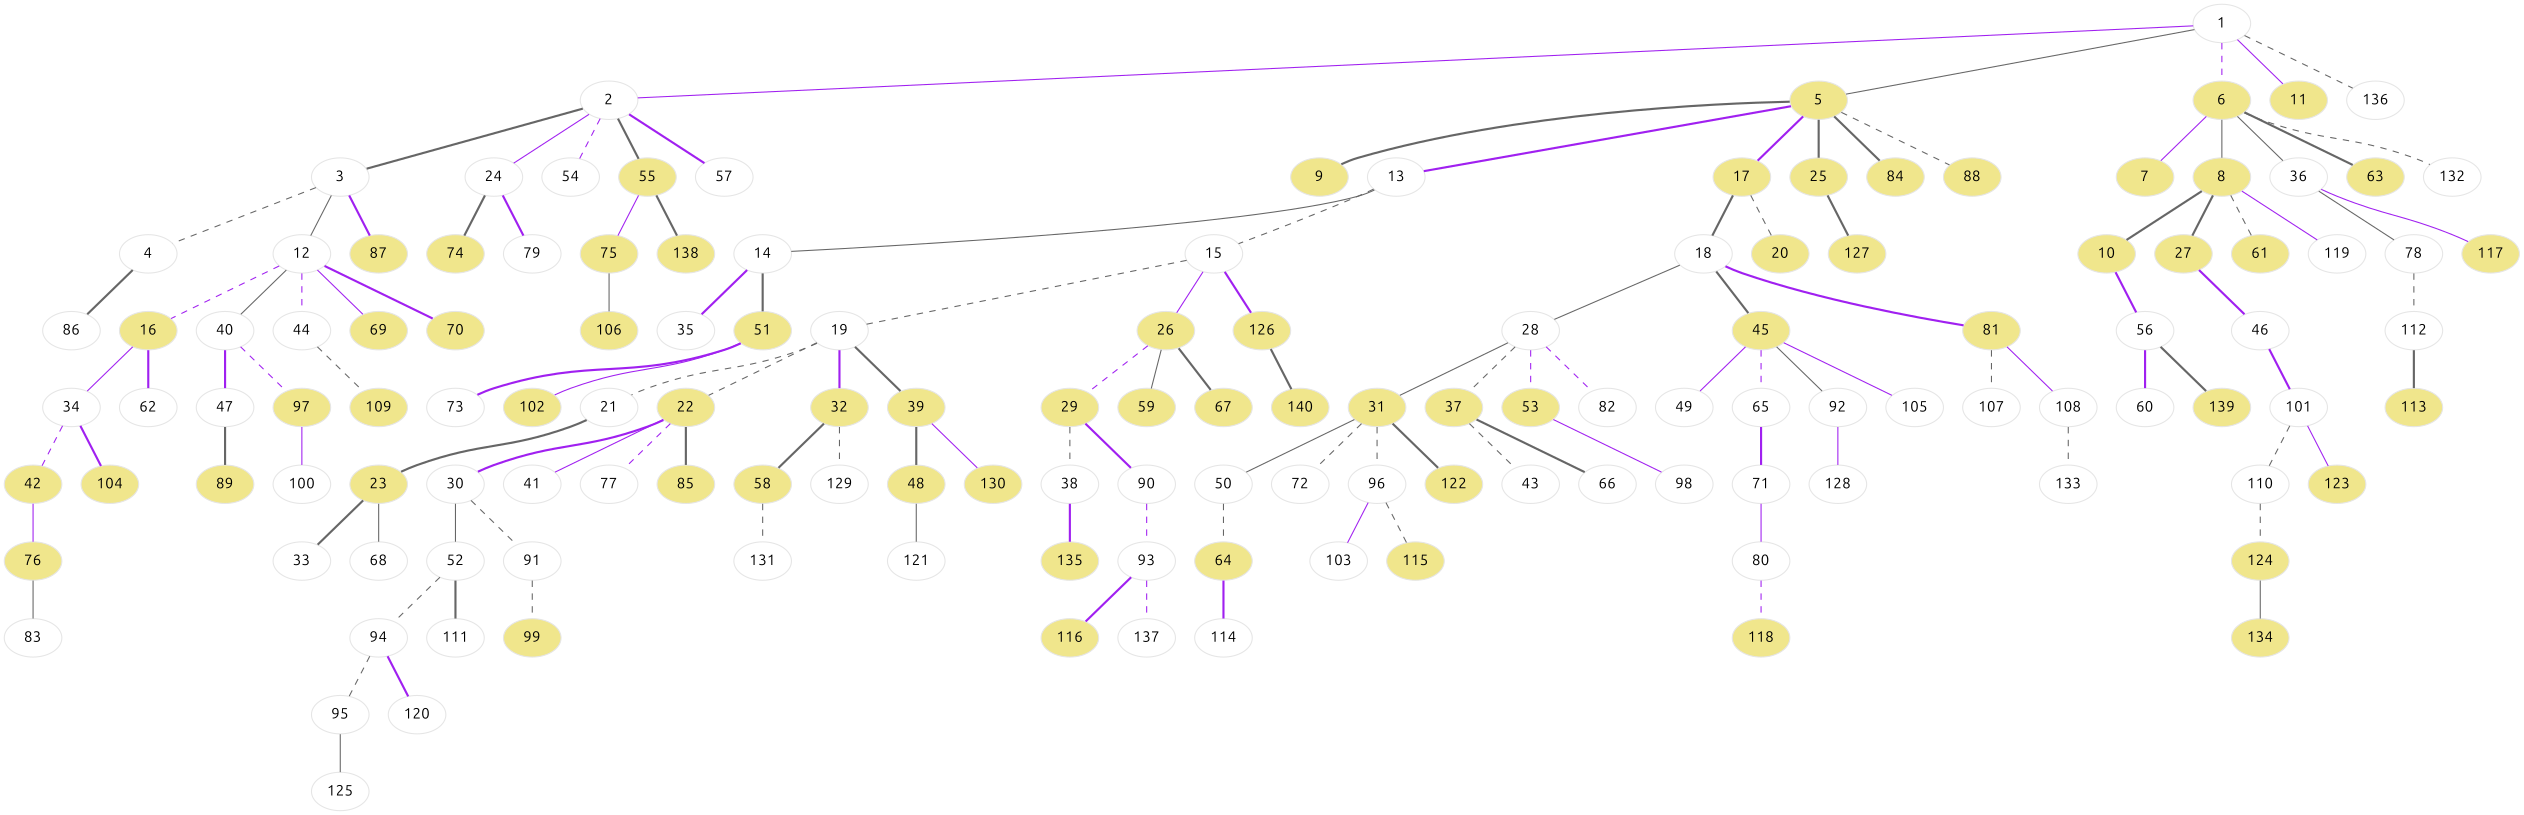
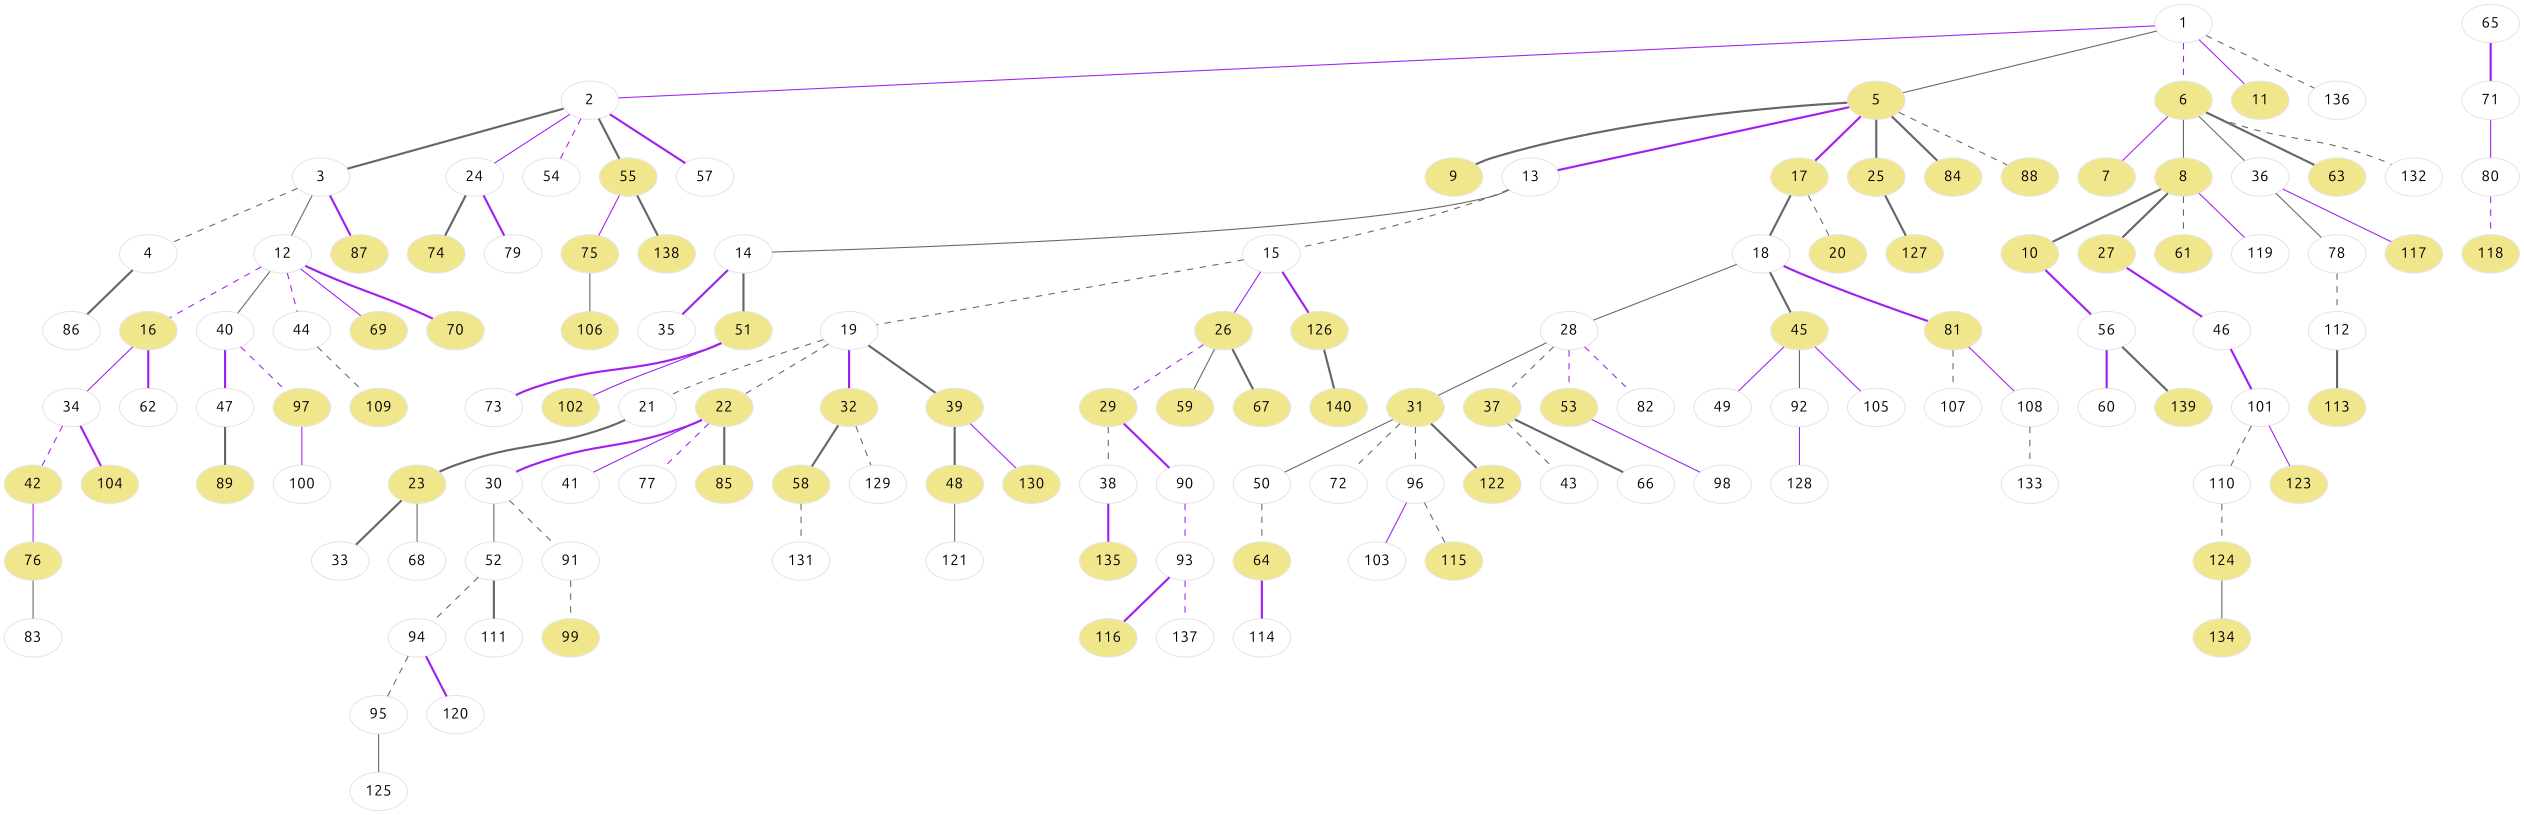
(1761, 369) -> none
